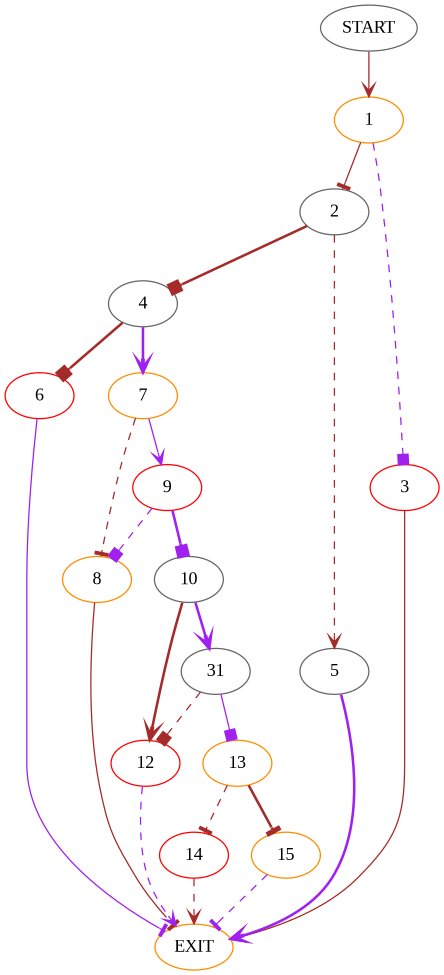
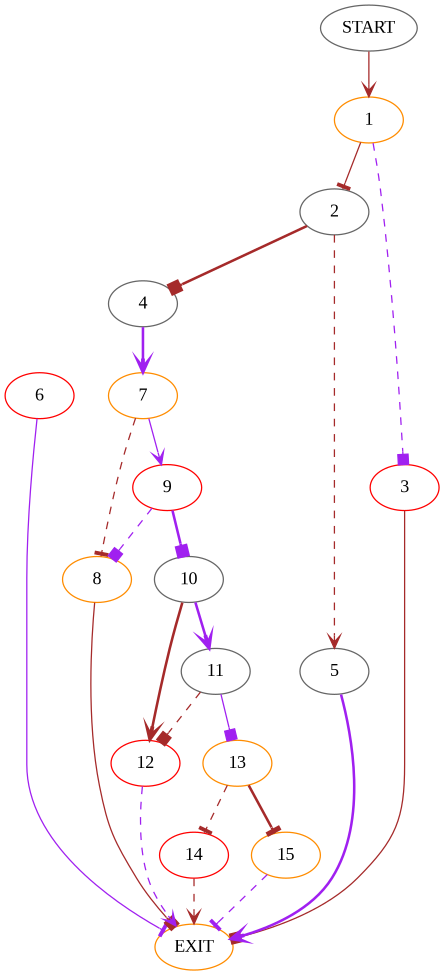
(96, 345) -> none
(216, 671) -> (216, 671)
(405, 766) -> (405, 766)
(97, 769) -> (97, 769)
